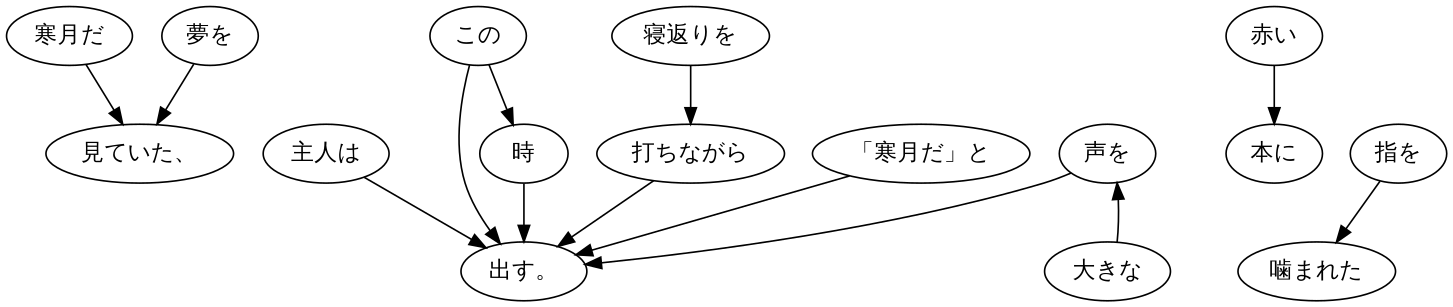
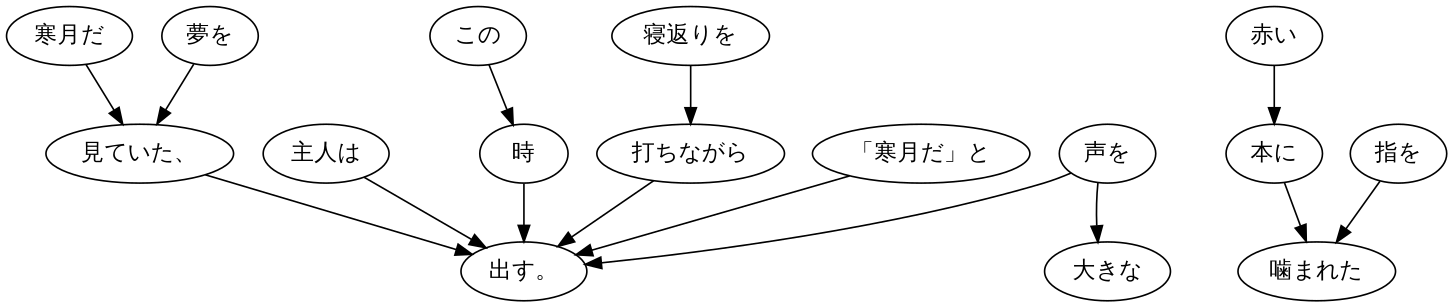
(459, 151) -> (331, 212)
none -> (1293, 204)
(1118, 221) -> (1097, 204)
